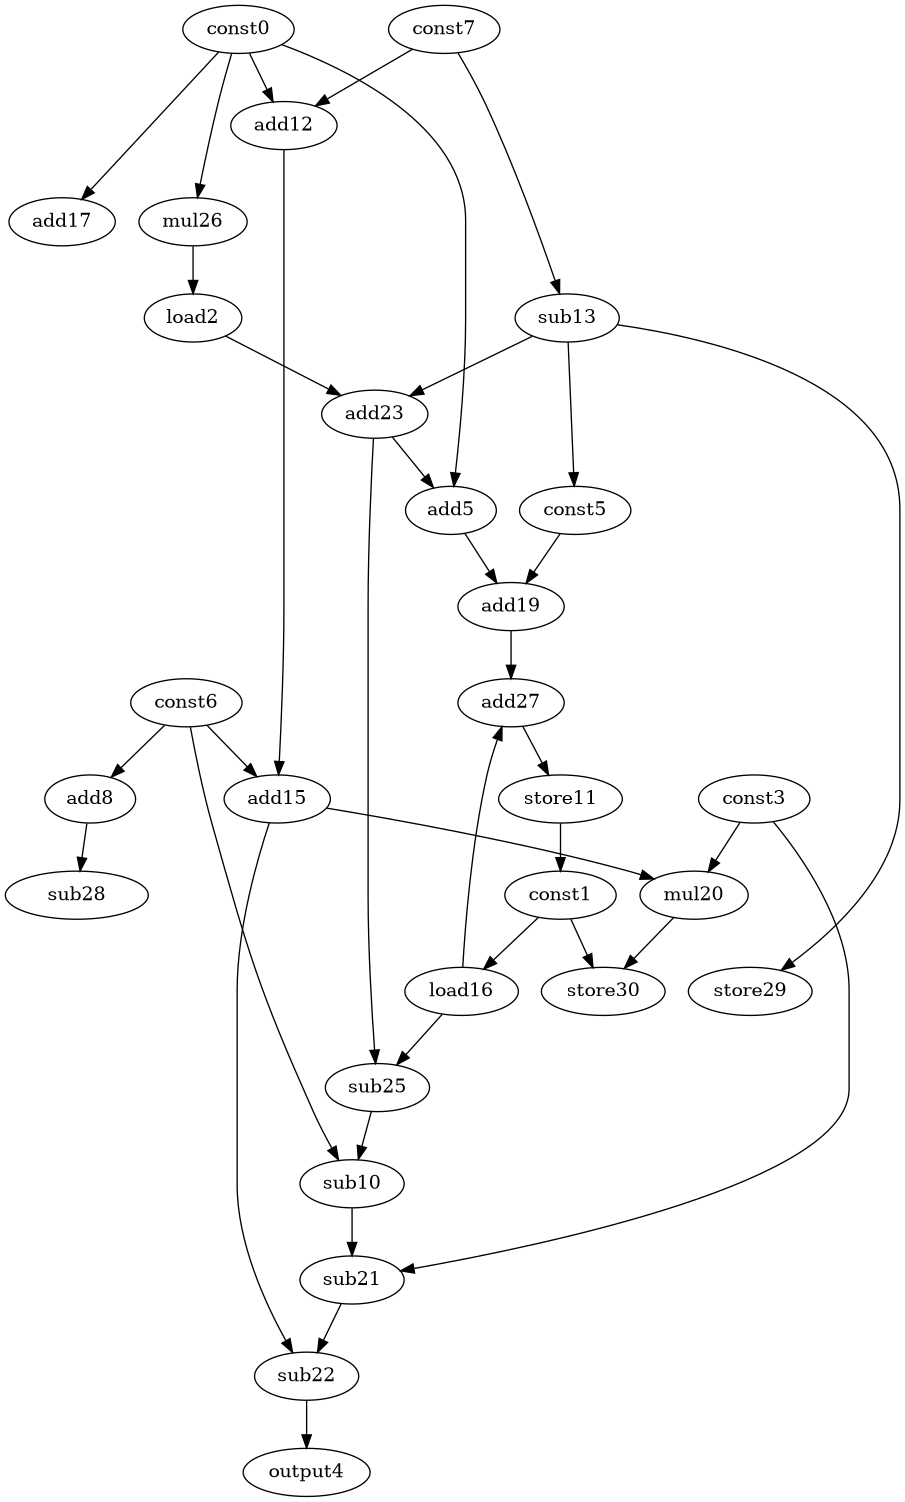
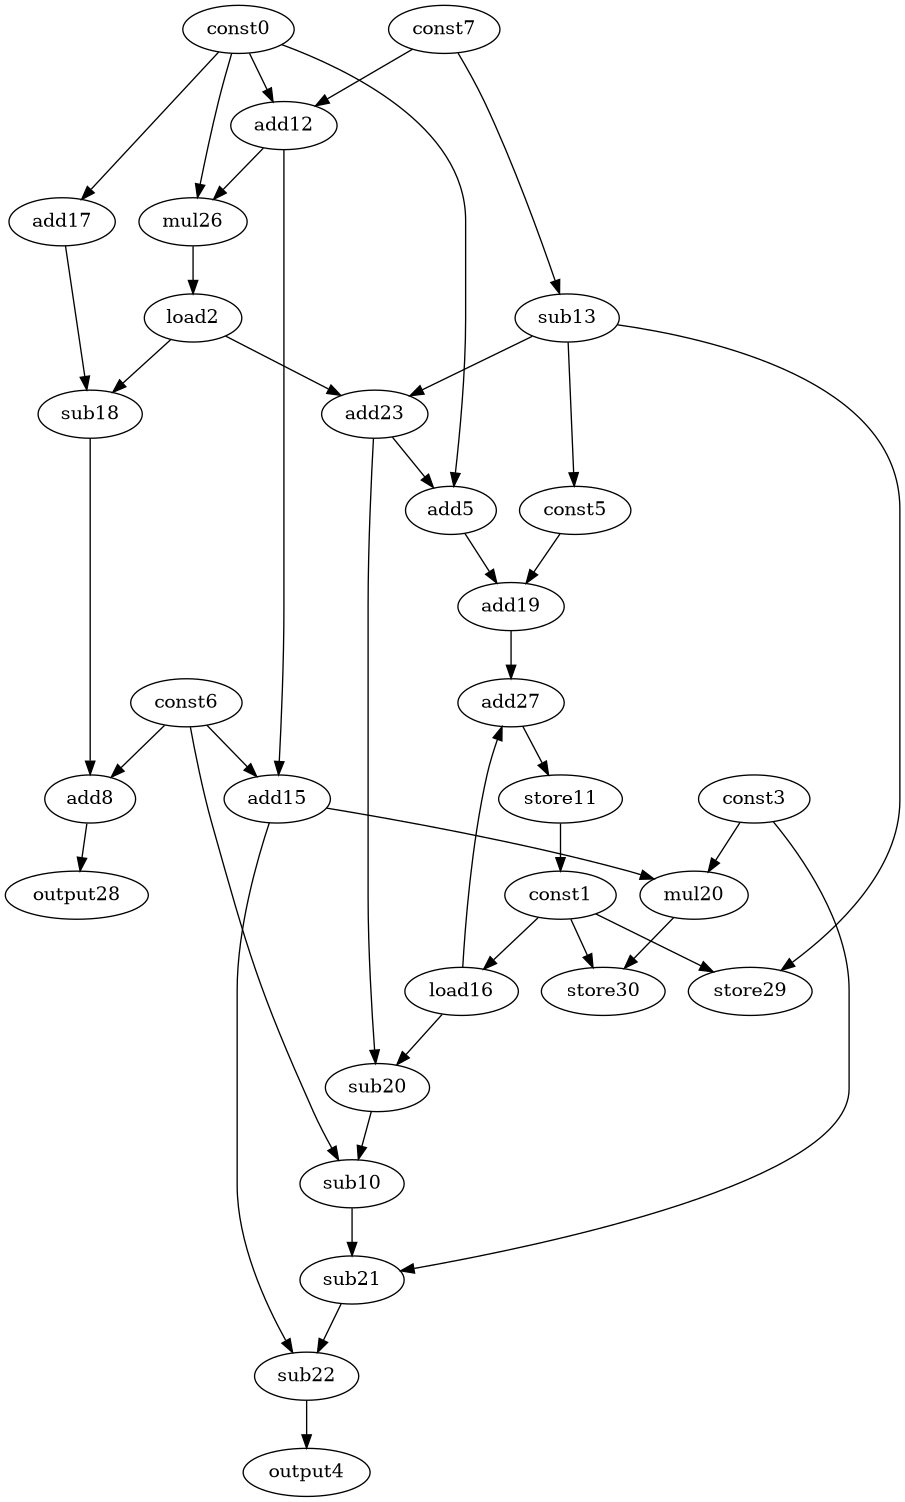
none -> (243, 169)
none -> (90, 414)
(77, 895) -> (77, 895)
none -> (643, 937)
(377, 1088) -> (377, 1088)
